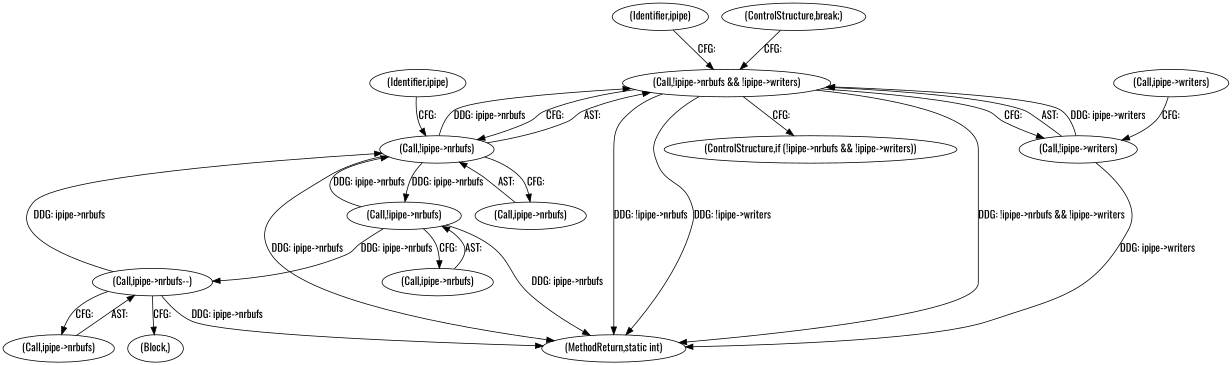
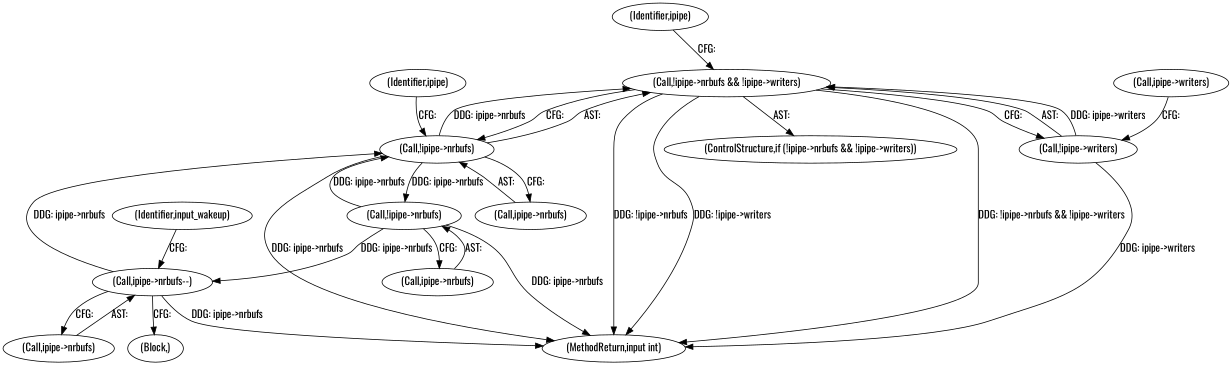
(794, 17) -> none
(783, 116) -> (783, 116)
none -> (182, 216)
(614, 348) -> (614, 348)
